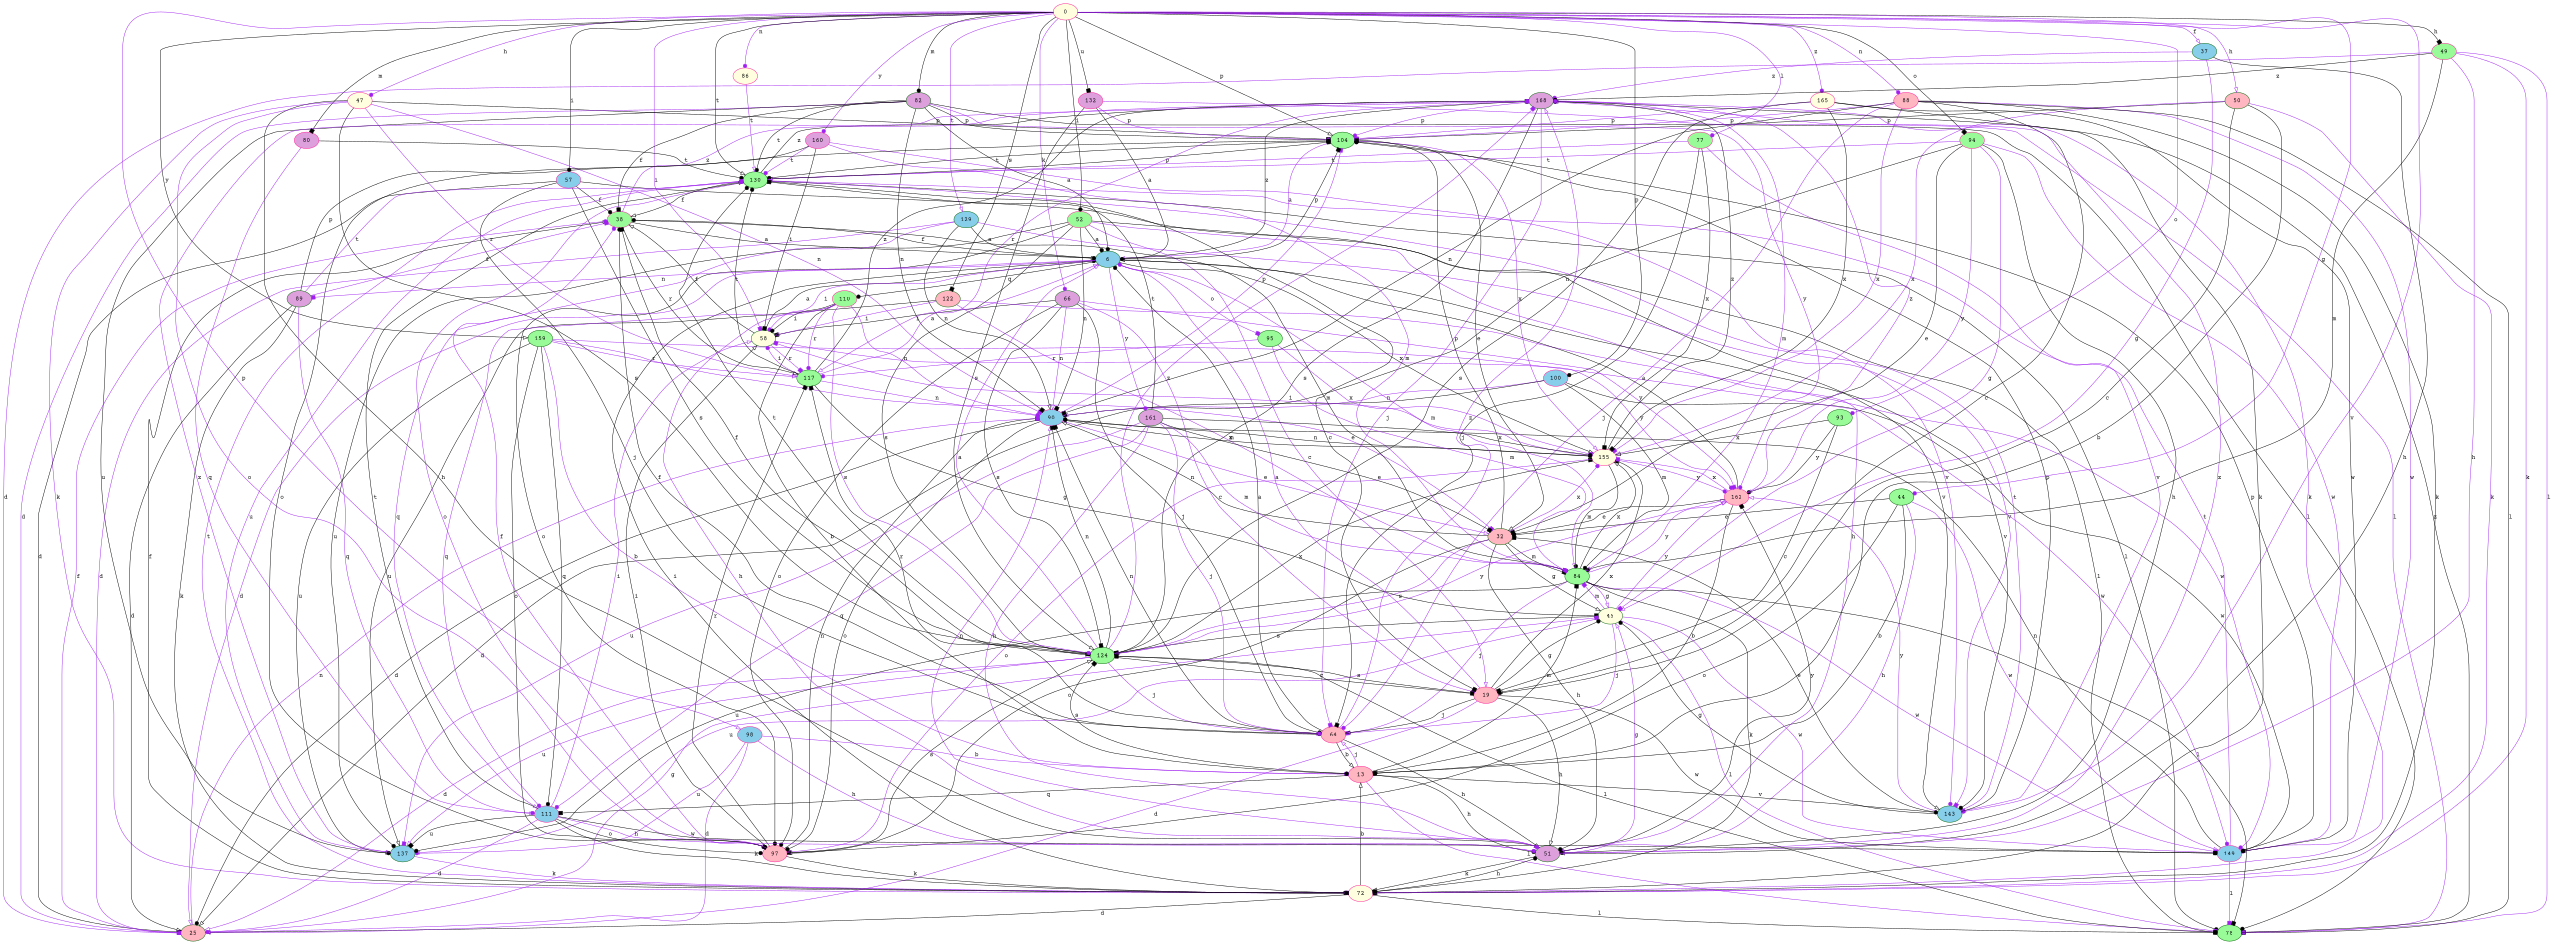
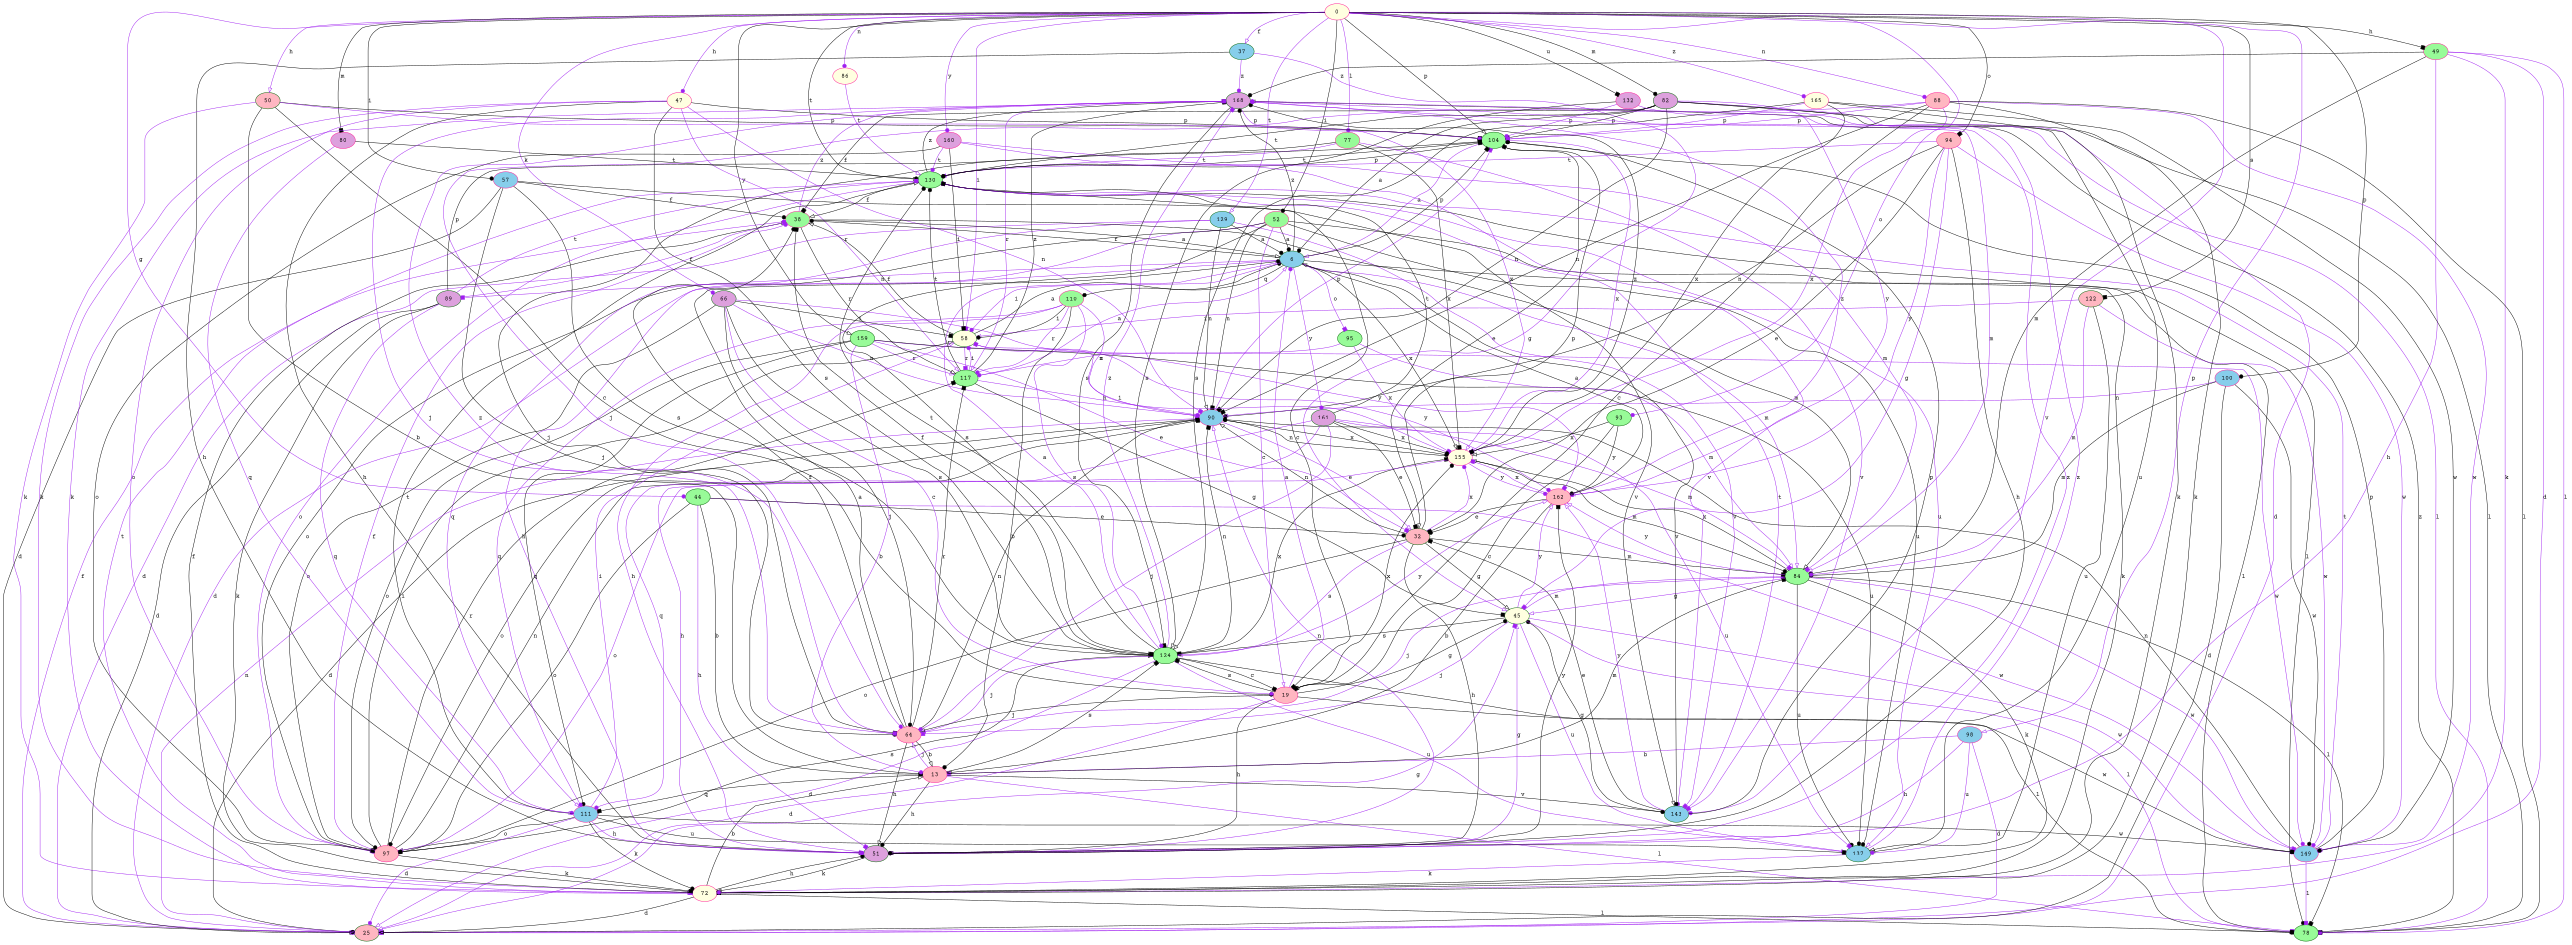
(1972, 140) -> (1949, 140)
(1153, 198) -> none
(675, 576) -> (2124, 576)
